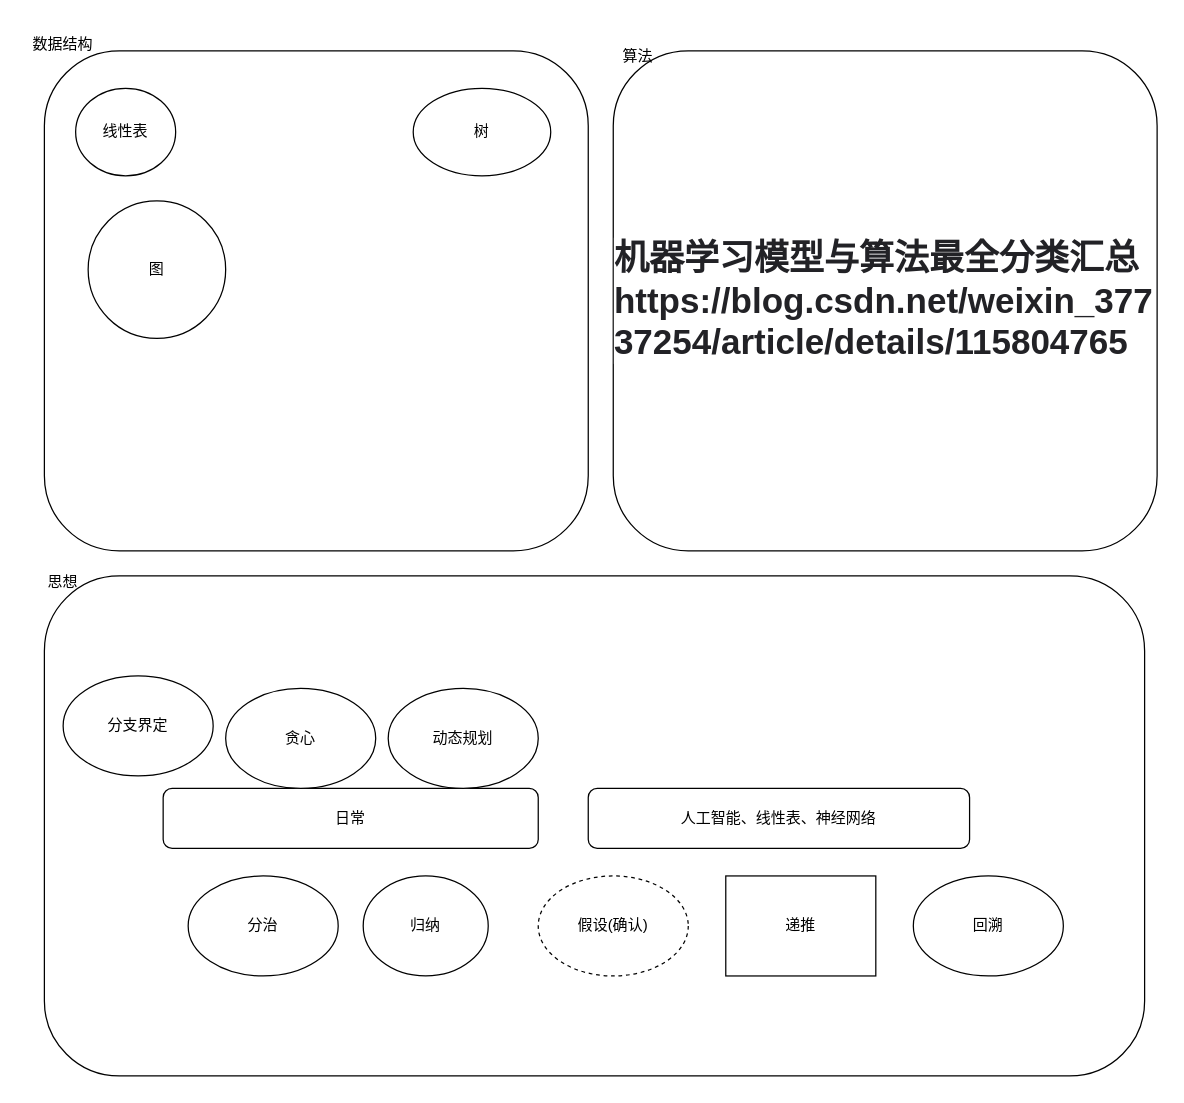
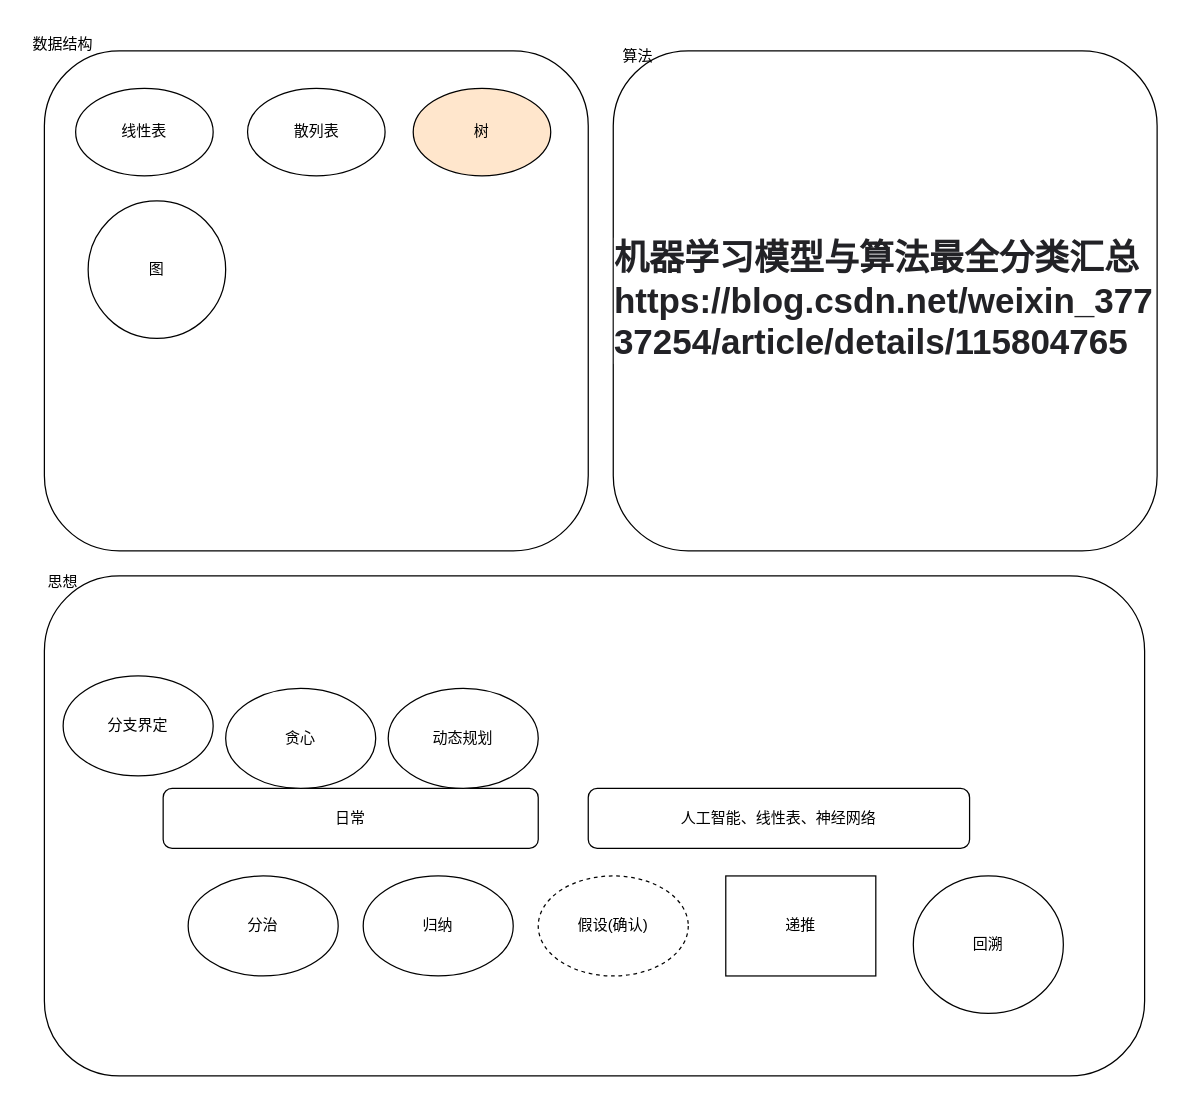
(126, 132) -> (144, 132)
none -> (316, 132)
(482, 132) -> (482, 132)
(426, 926) -> (438, 926)
(988, 926) -> (988, 944)
